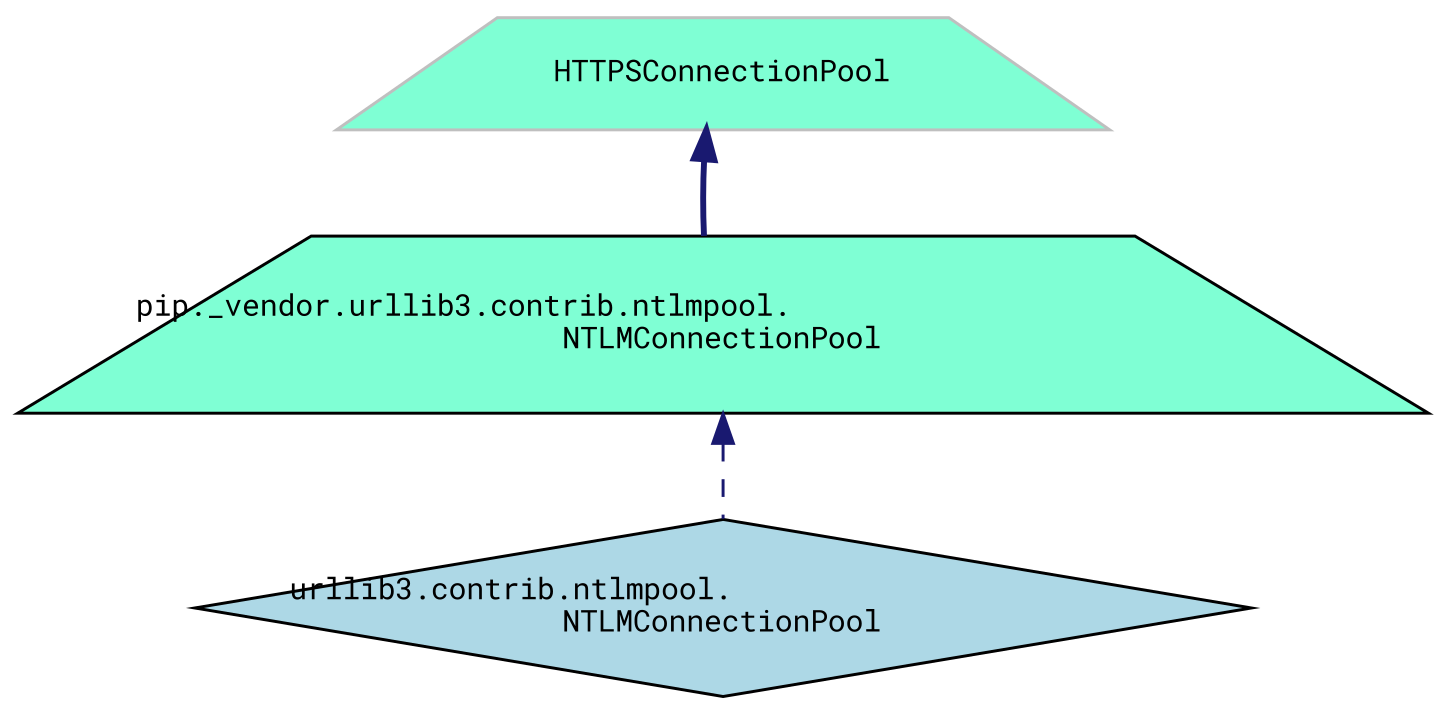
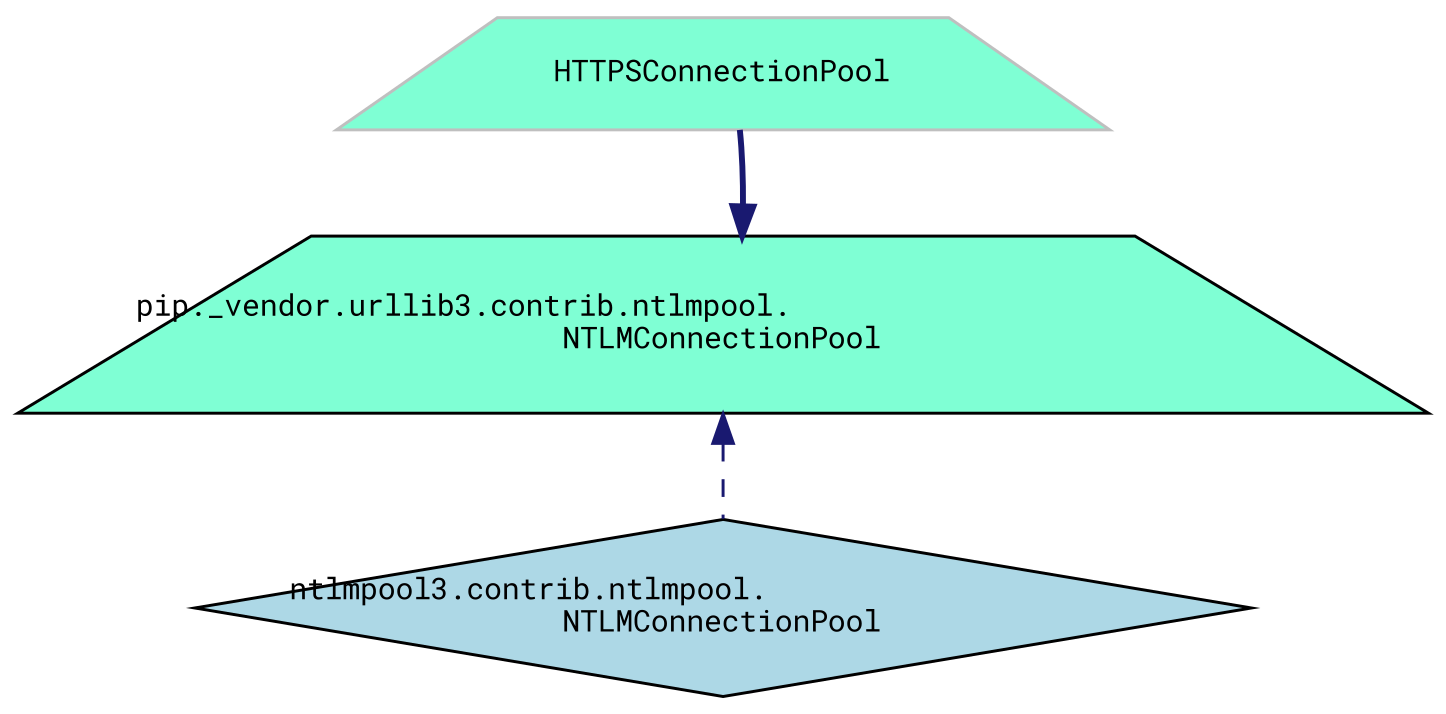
(703, 198) -> (742, 168)
(723, 608) -> (723, 608)
